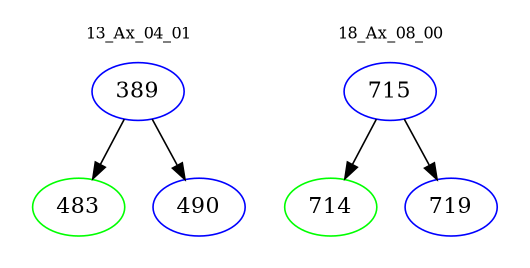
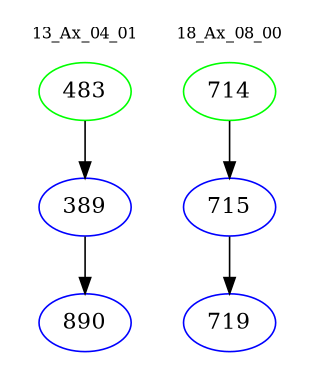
(112, 142) -> (85, 141)
(364, 142) -> (230, 141)
(199, 207) -> (85, 323)
